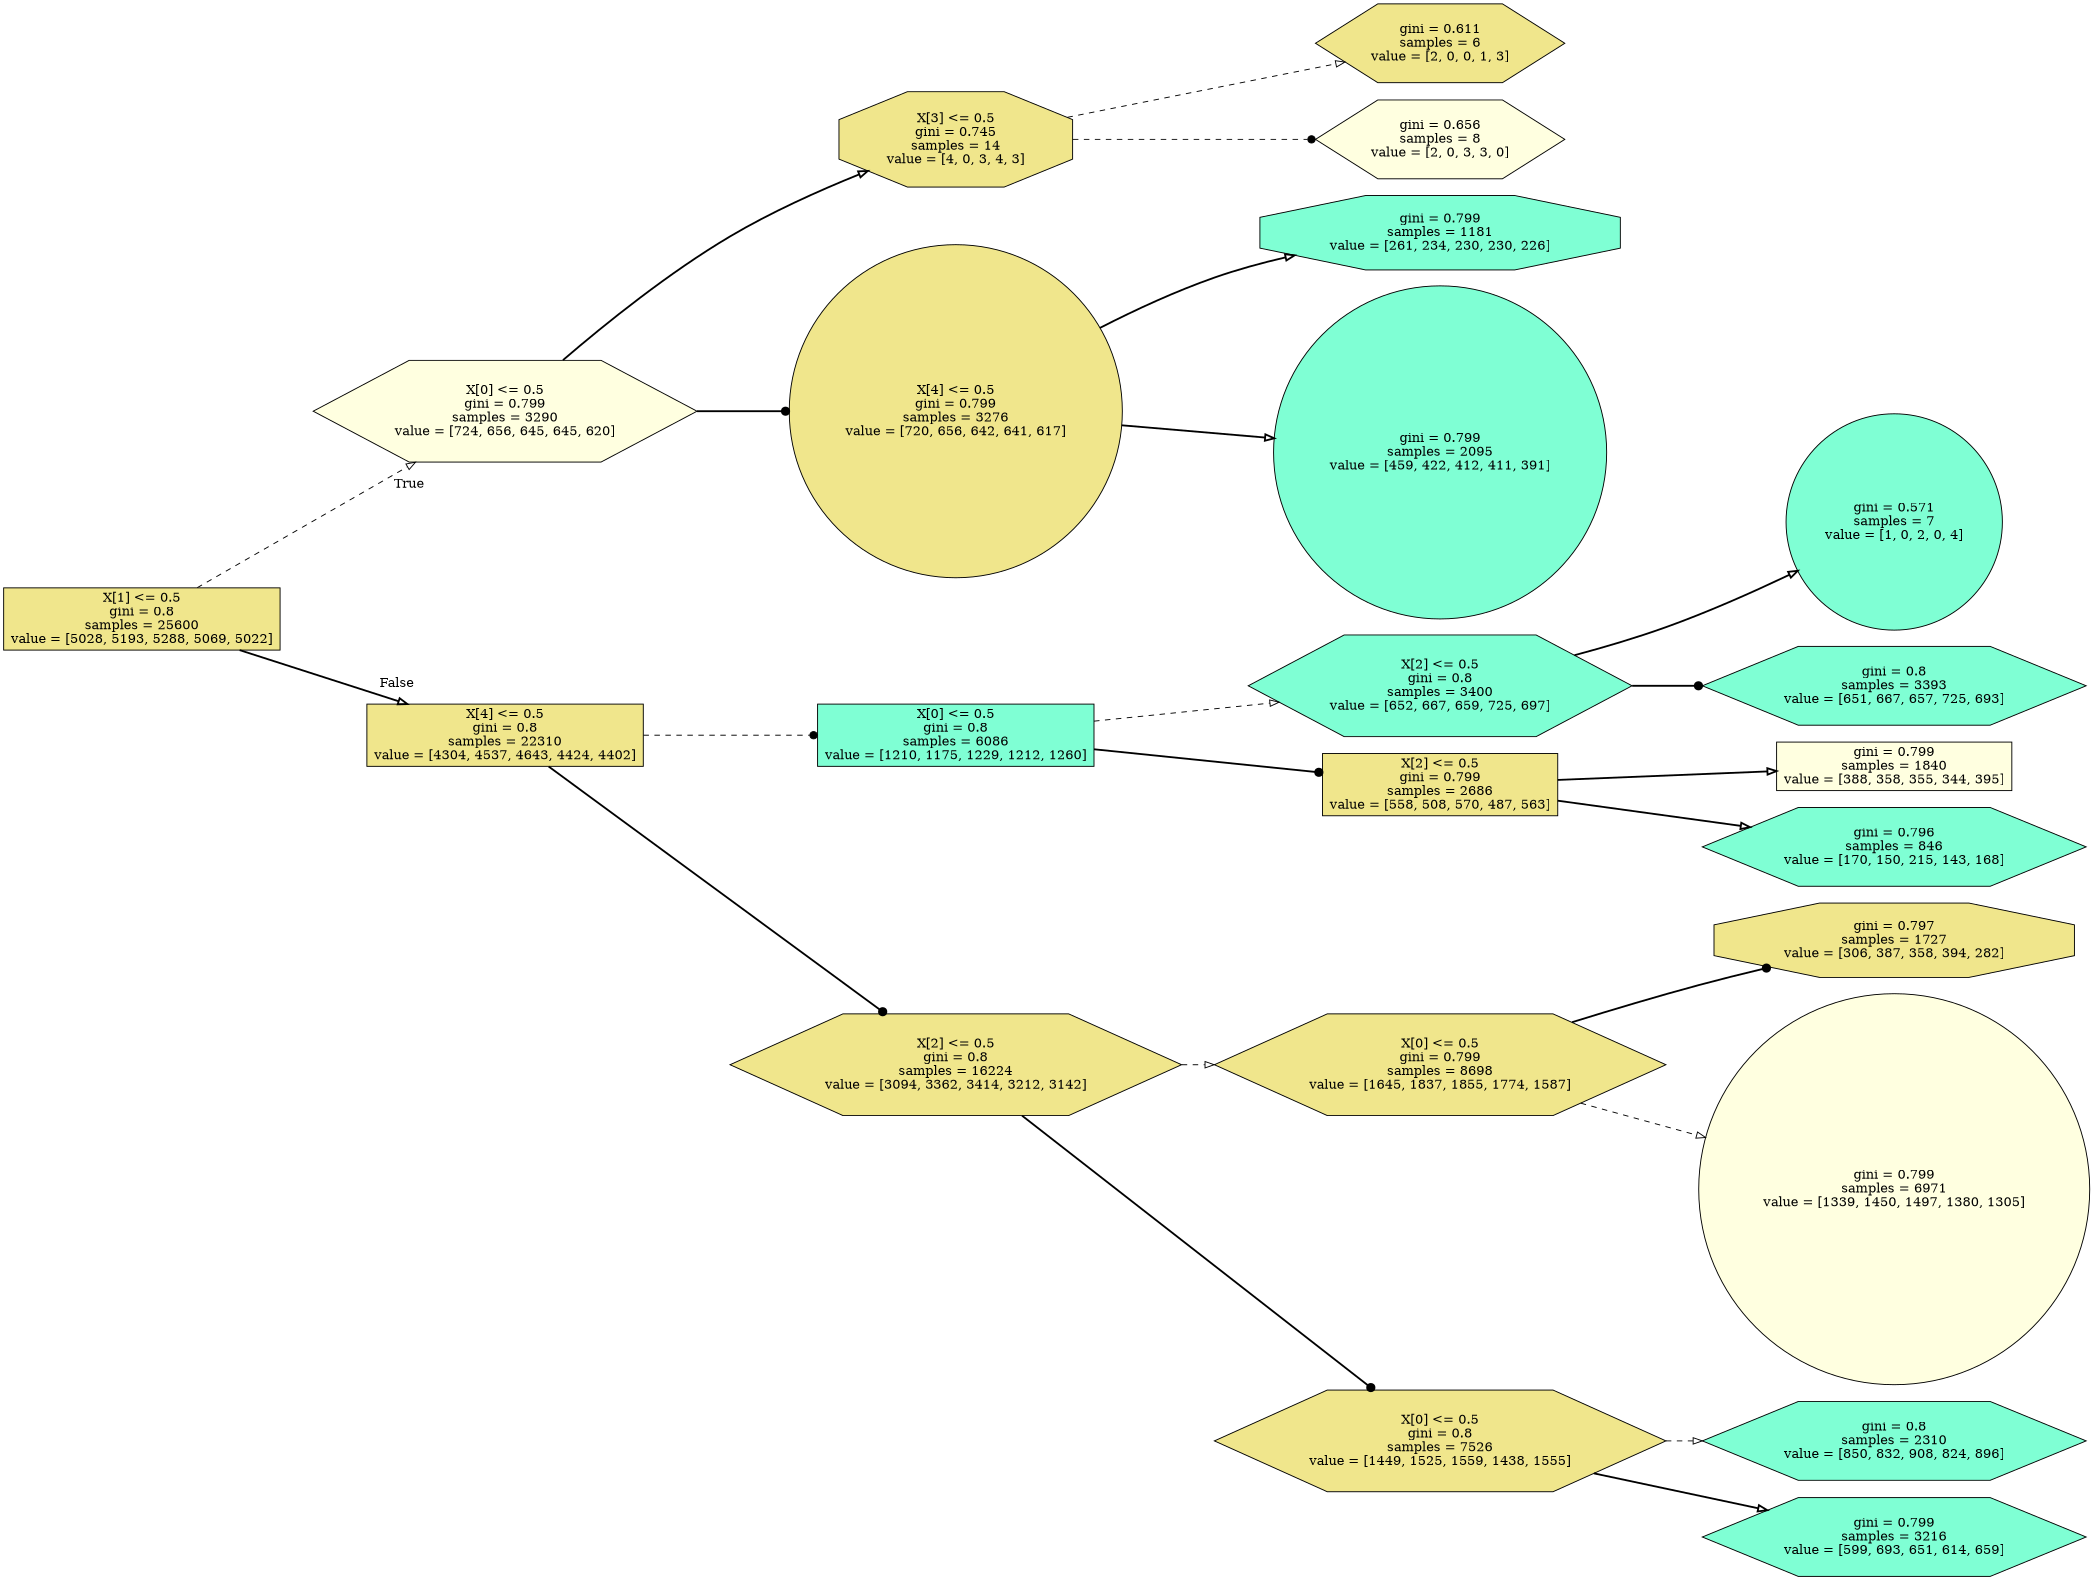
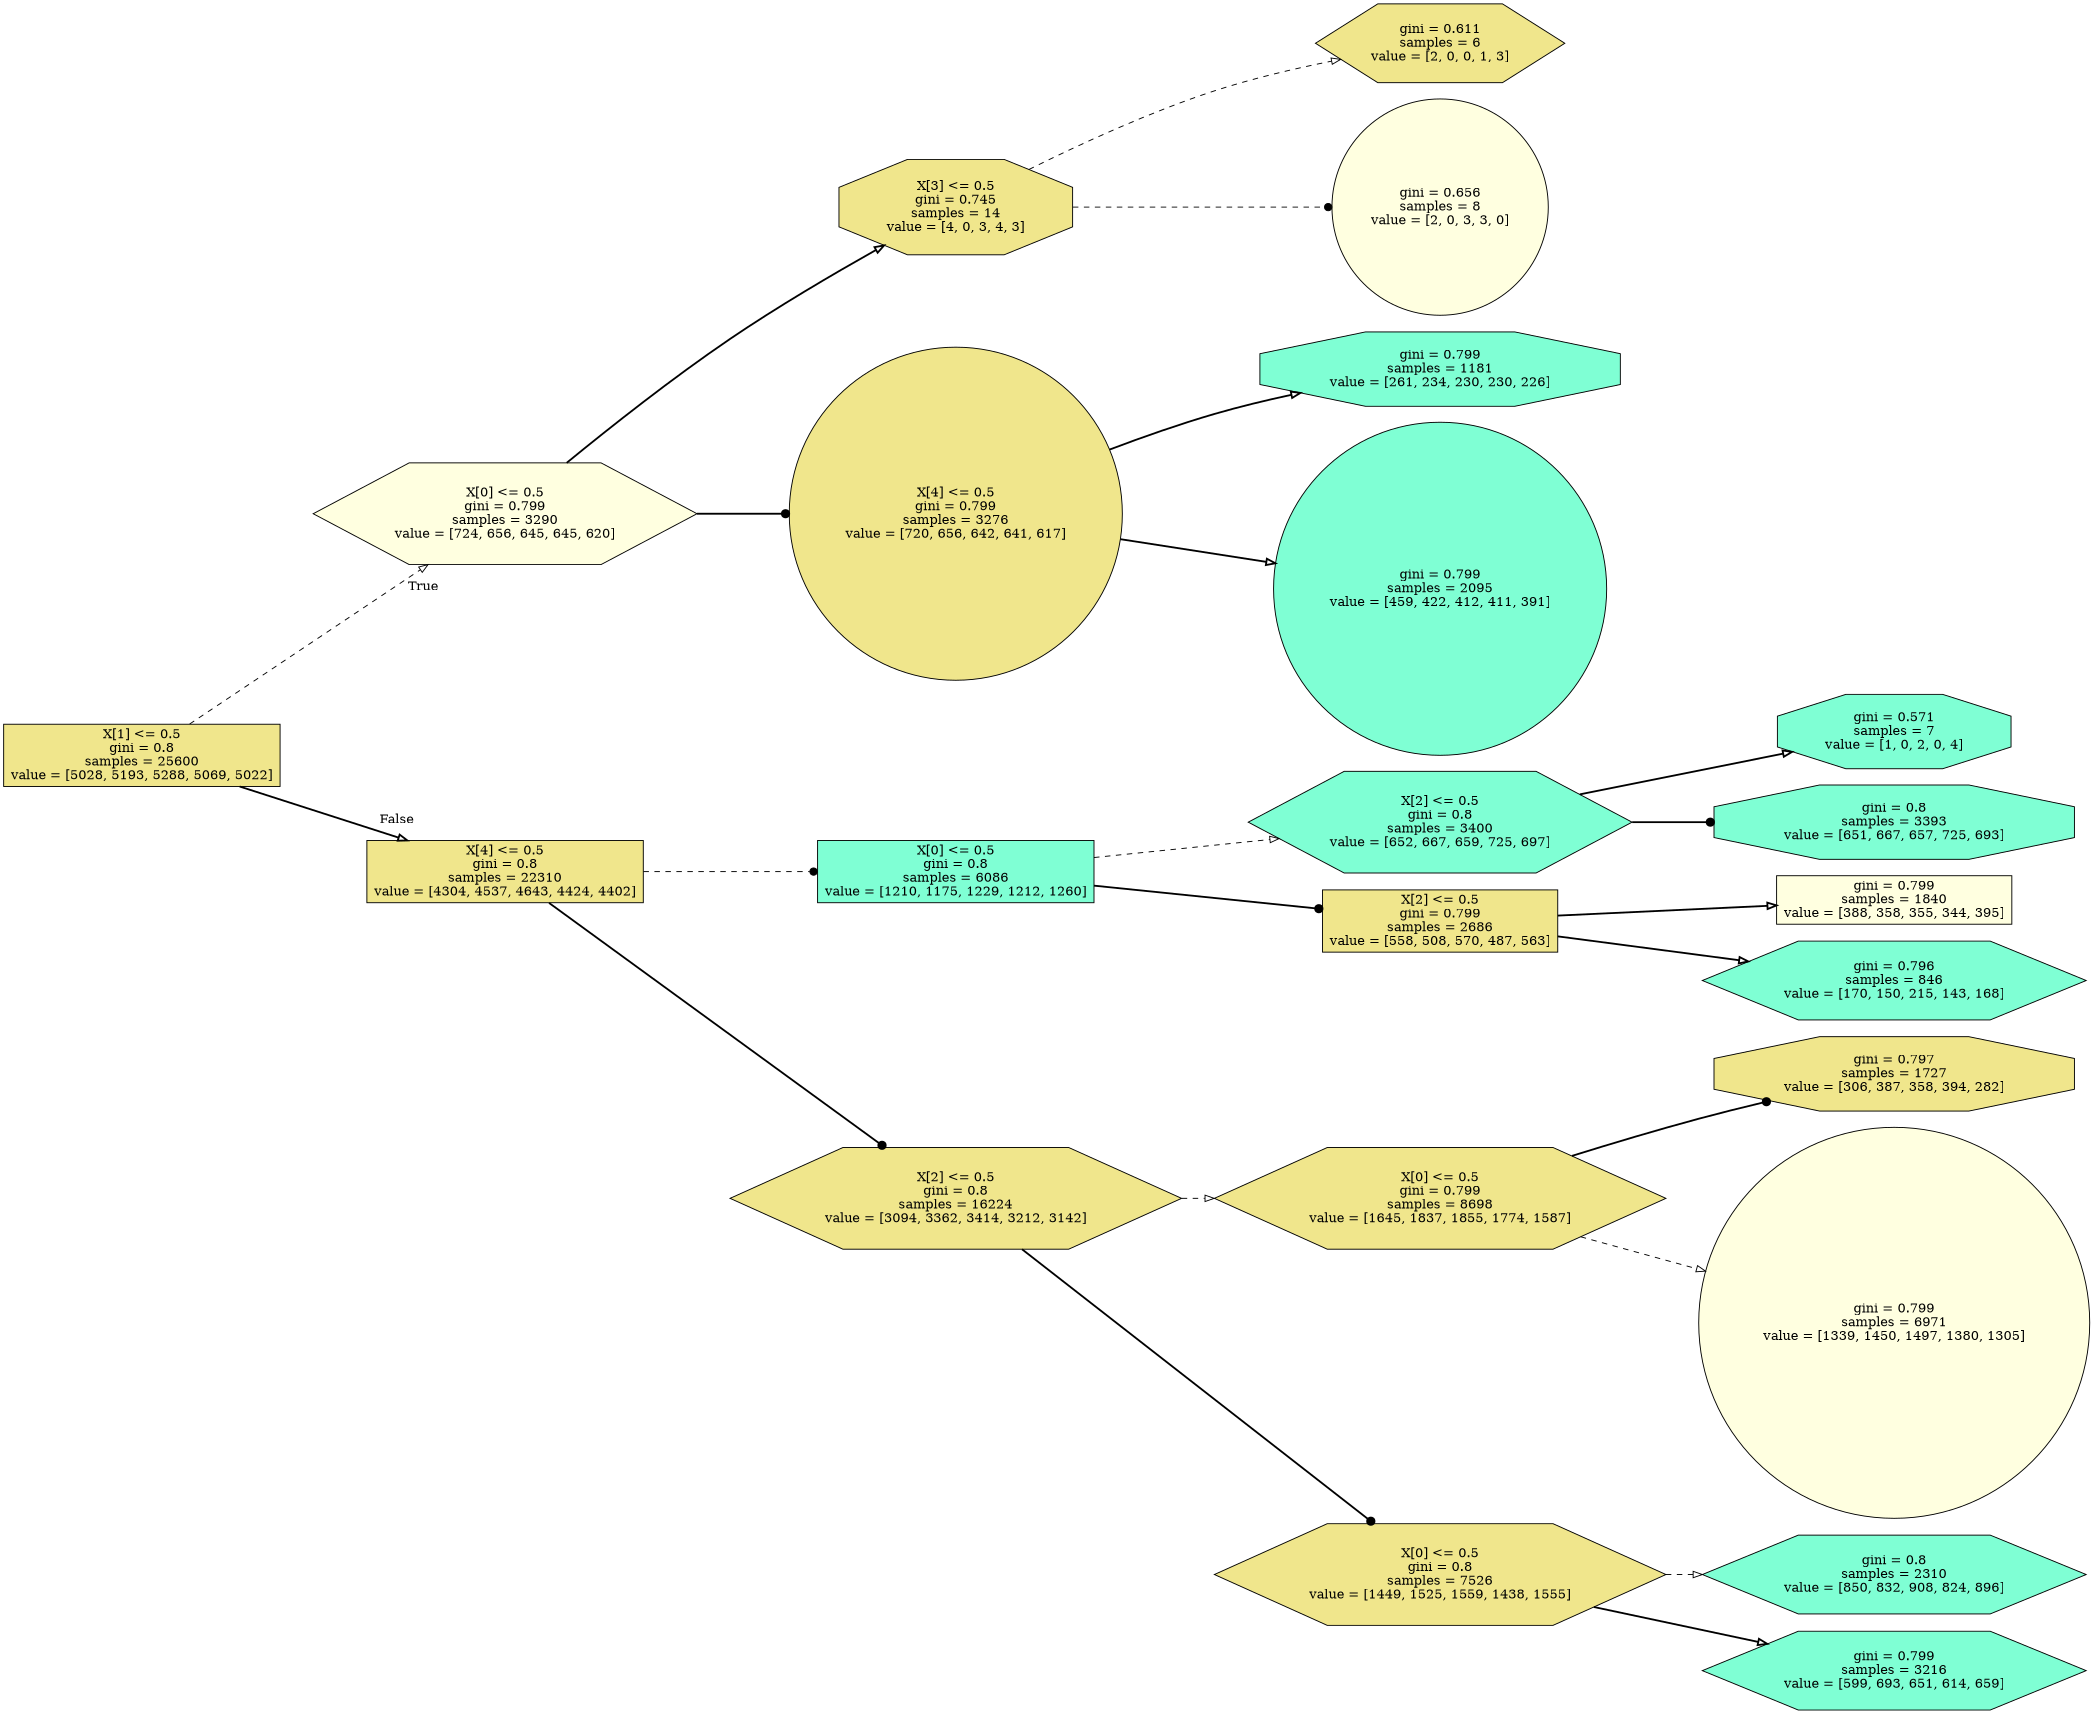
(1440, 139) -> (1440, 207)
(1894, 522) -> (1894, 731)
(1894, 686) -> (1894, 822)
